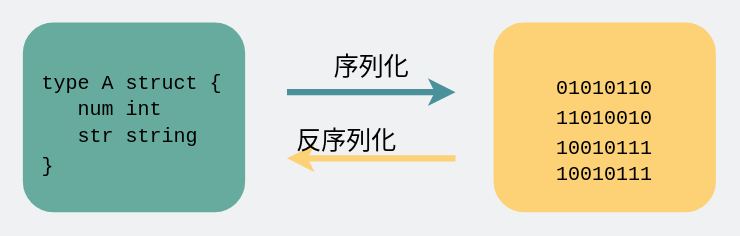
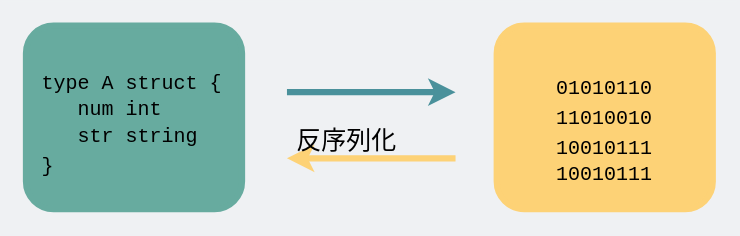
(372, 66) -> none
